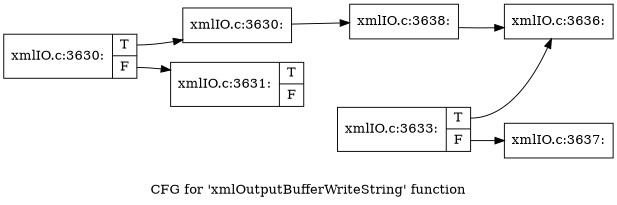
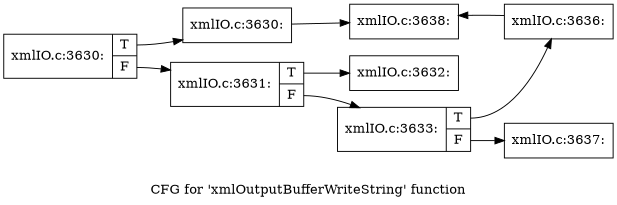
(477, 28) -> (486, 15)
none -> (404, 73)
none -> (328, 98)
